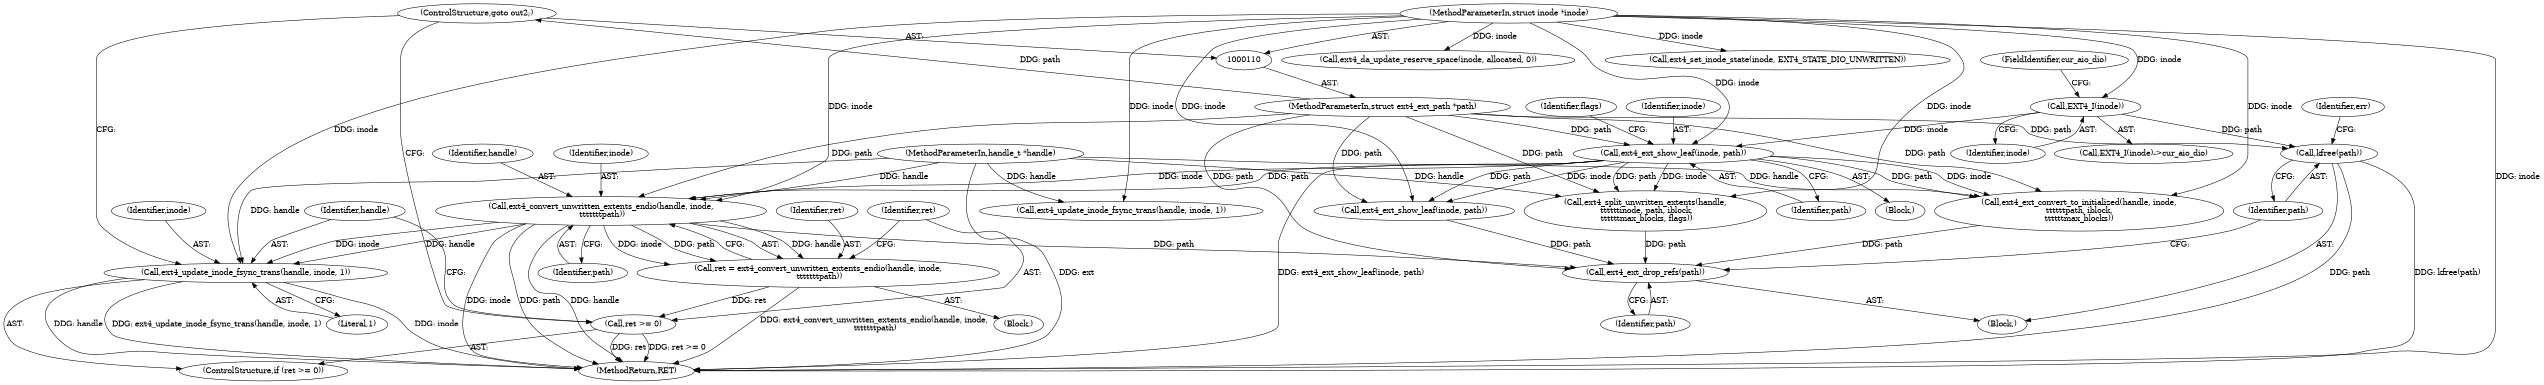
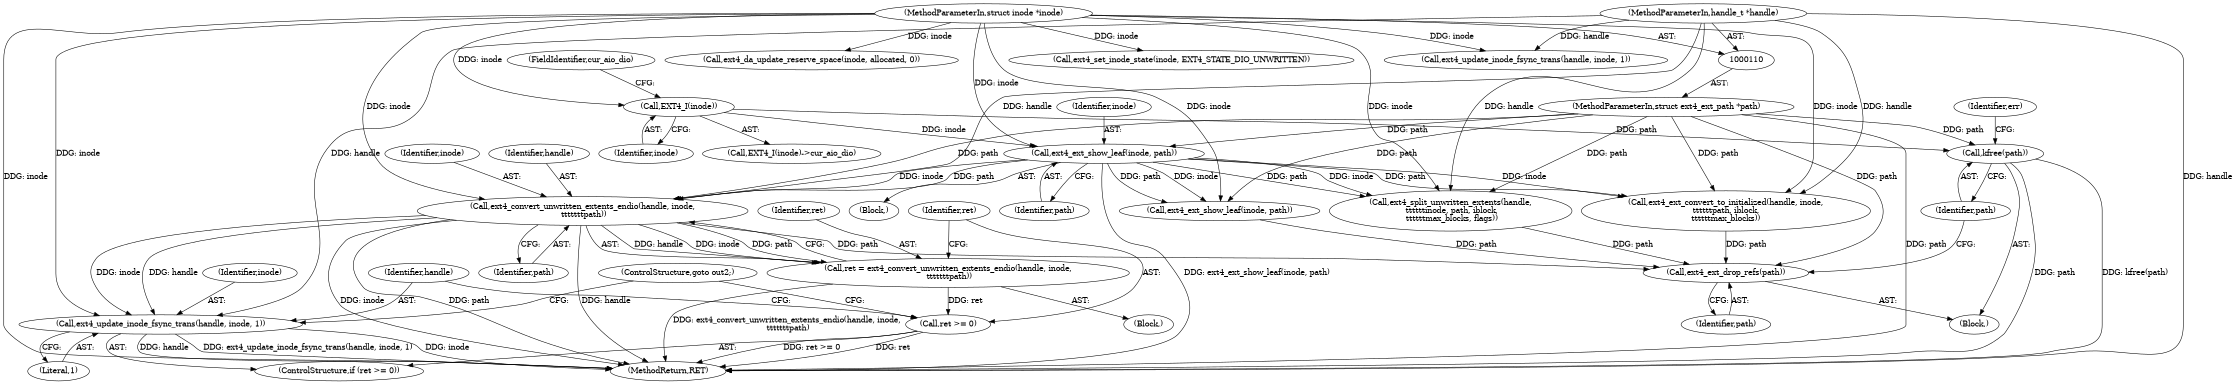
(879, 38) -> (1723, 35)
(925, 60) -> (1491, 355)
(1571, 107) -> none
(1077, 273) -> (2208, 177)
